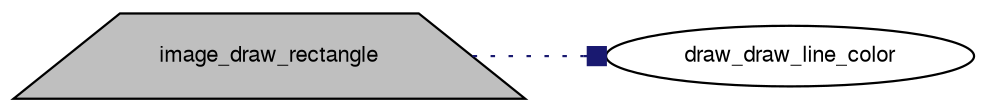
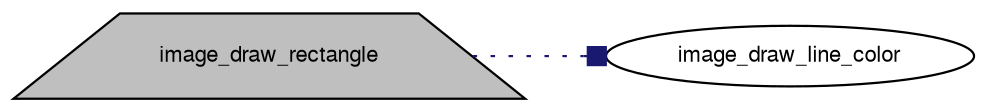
(790, 56) -> (790, 56)
